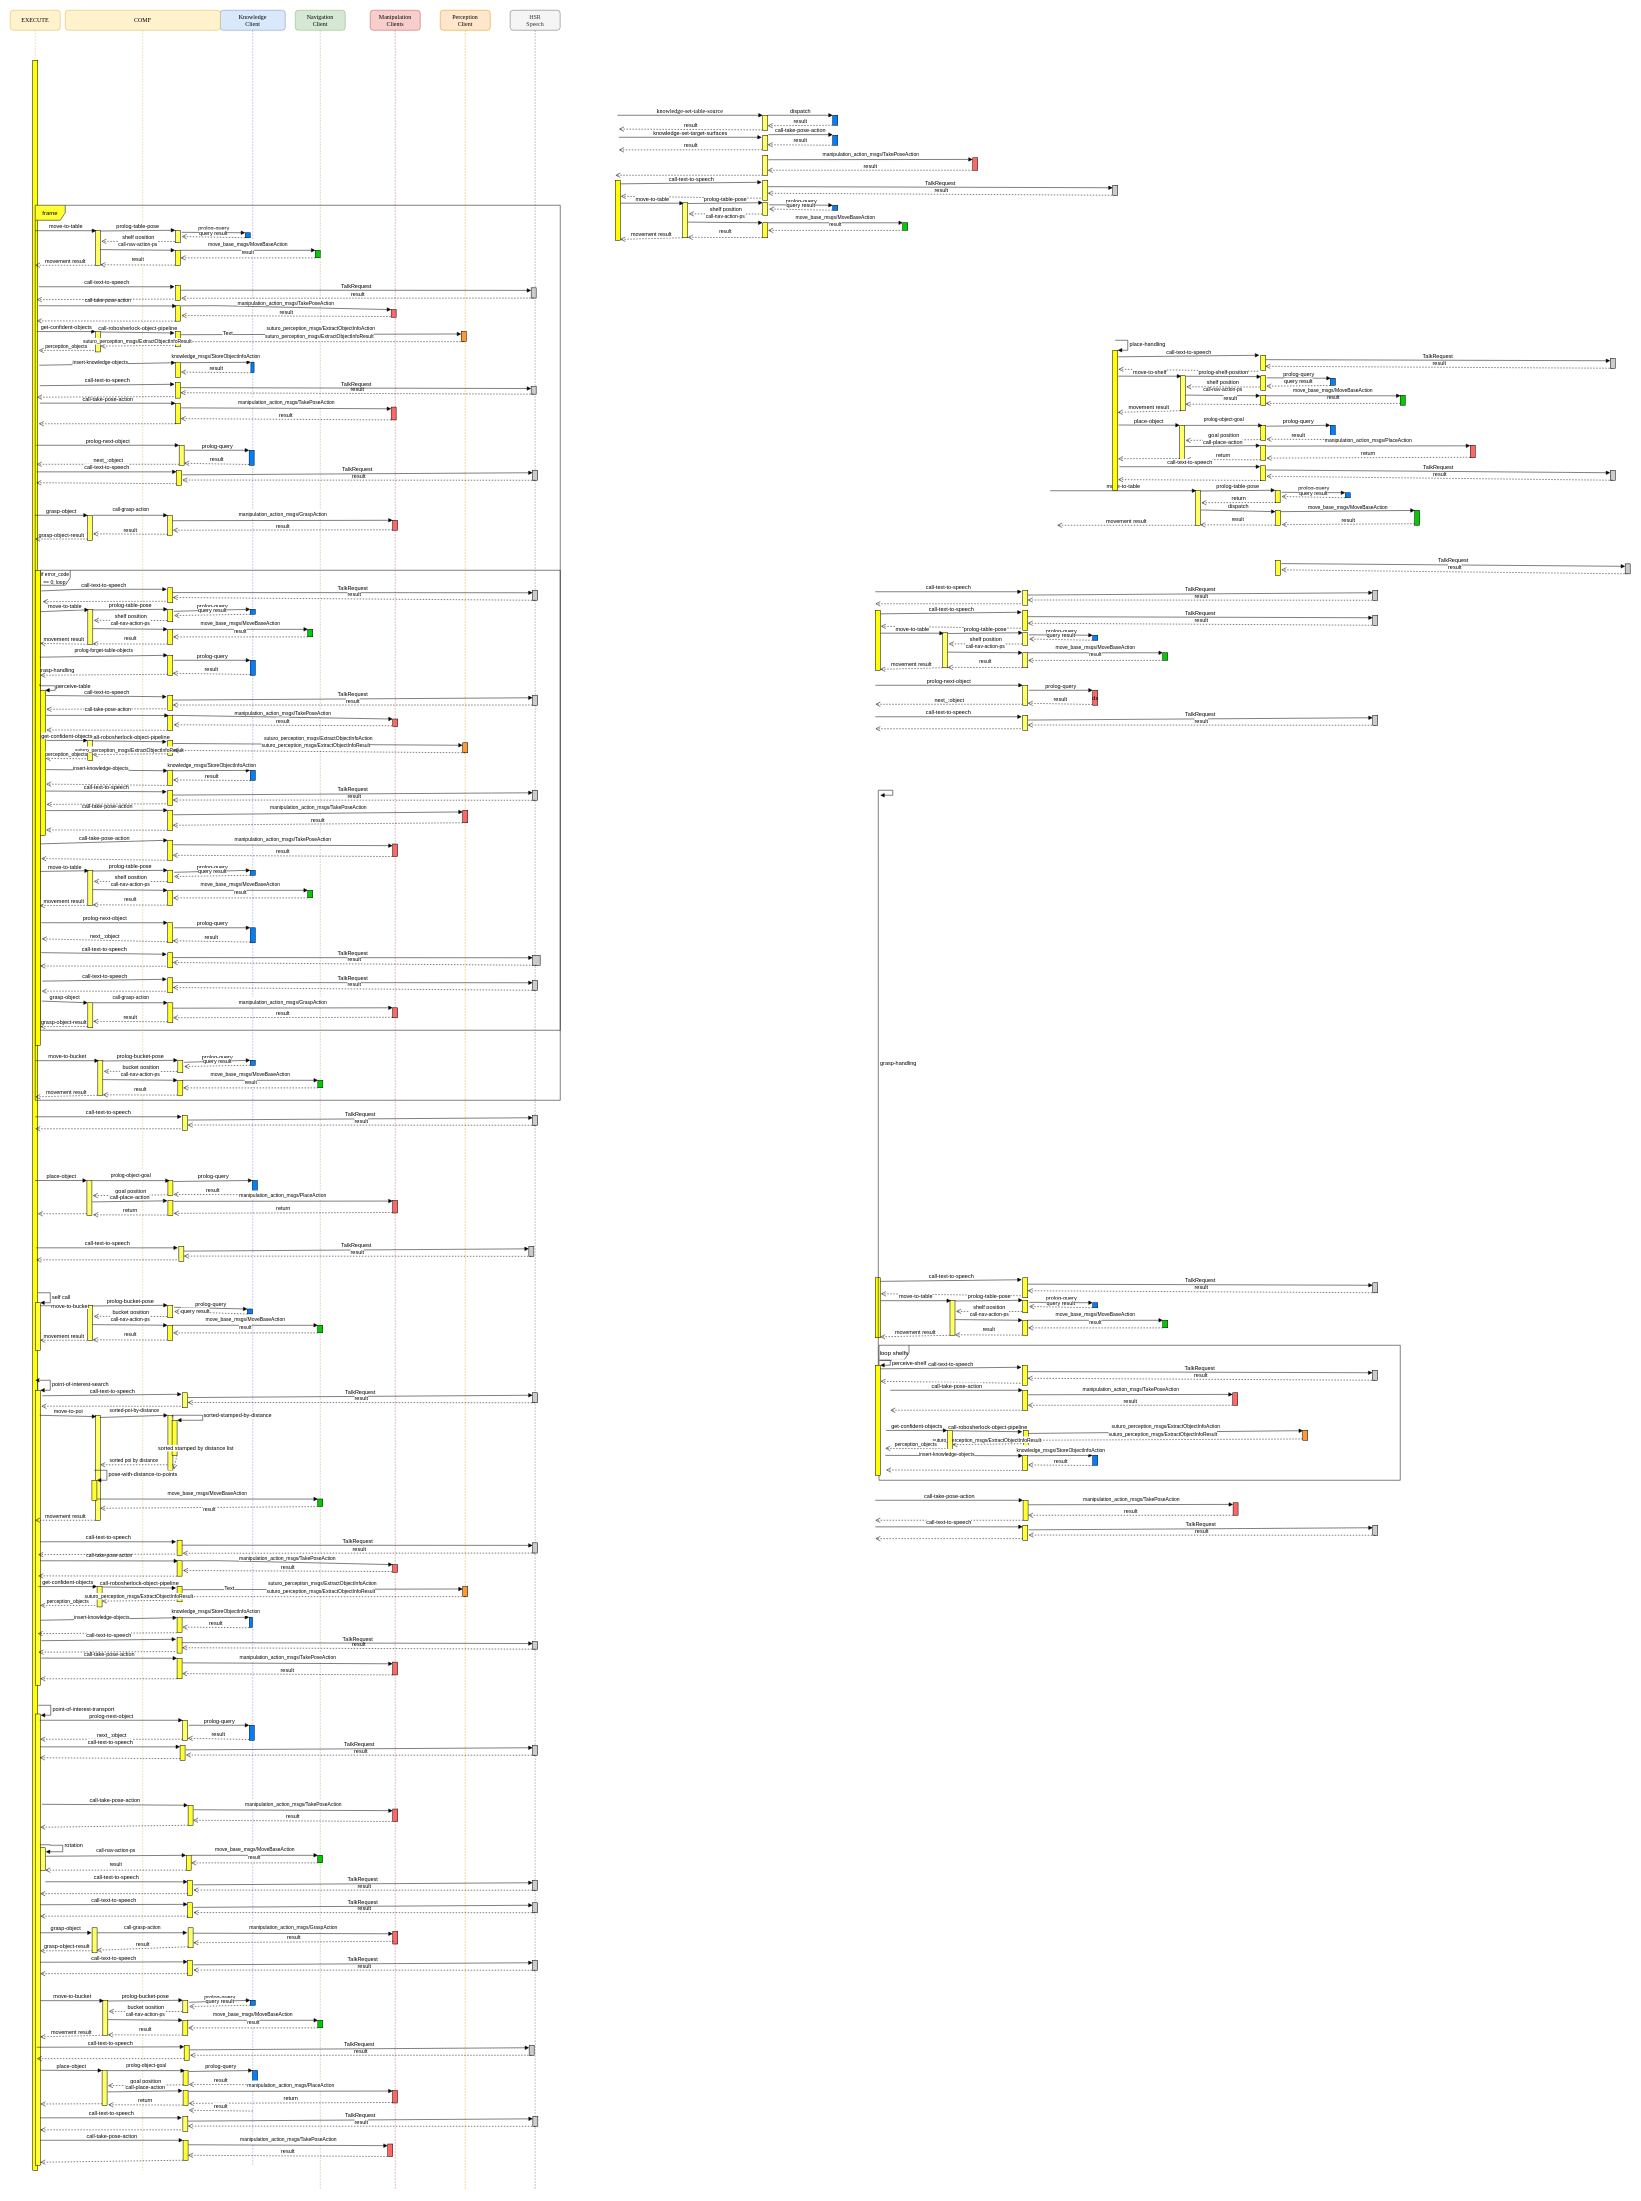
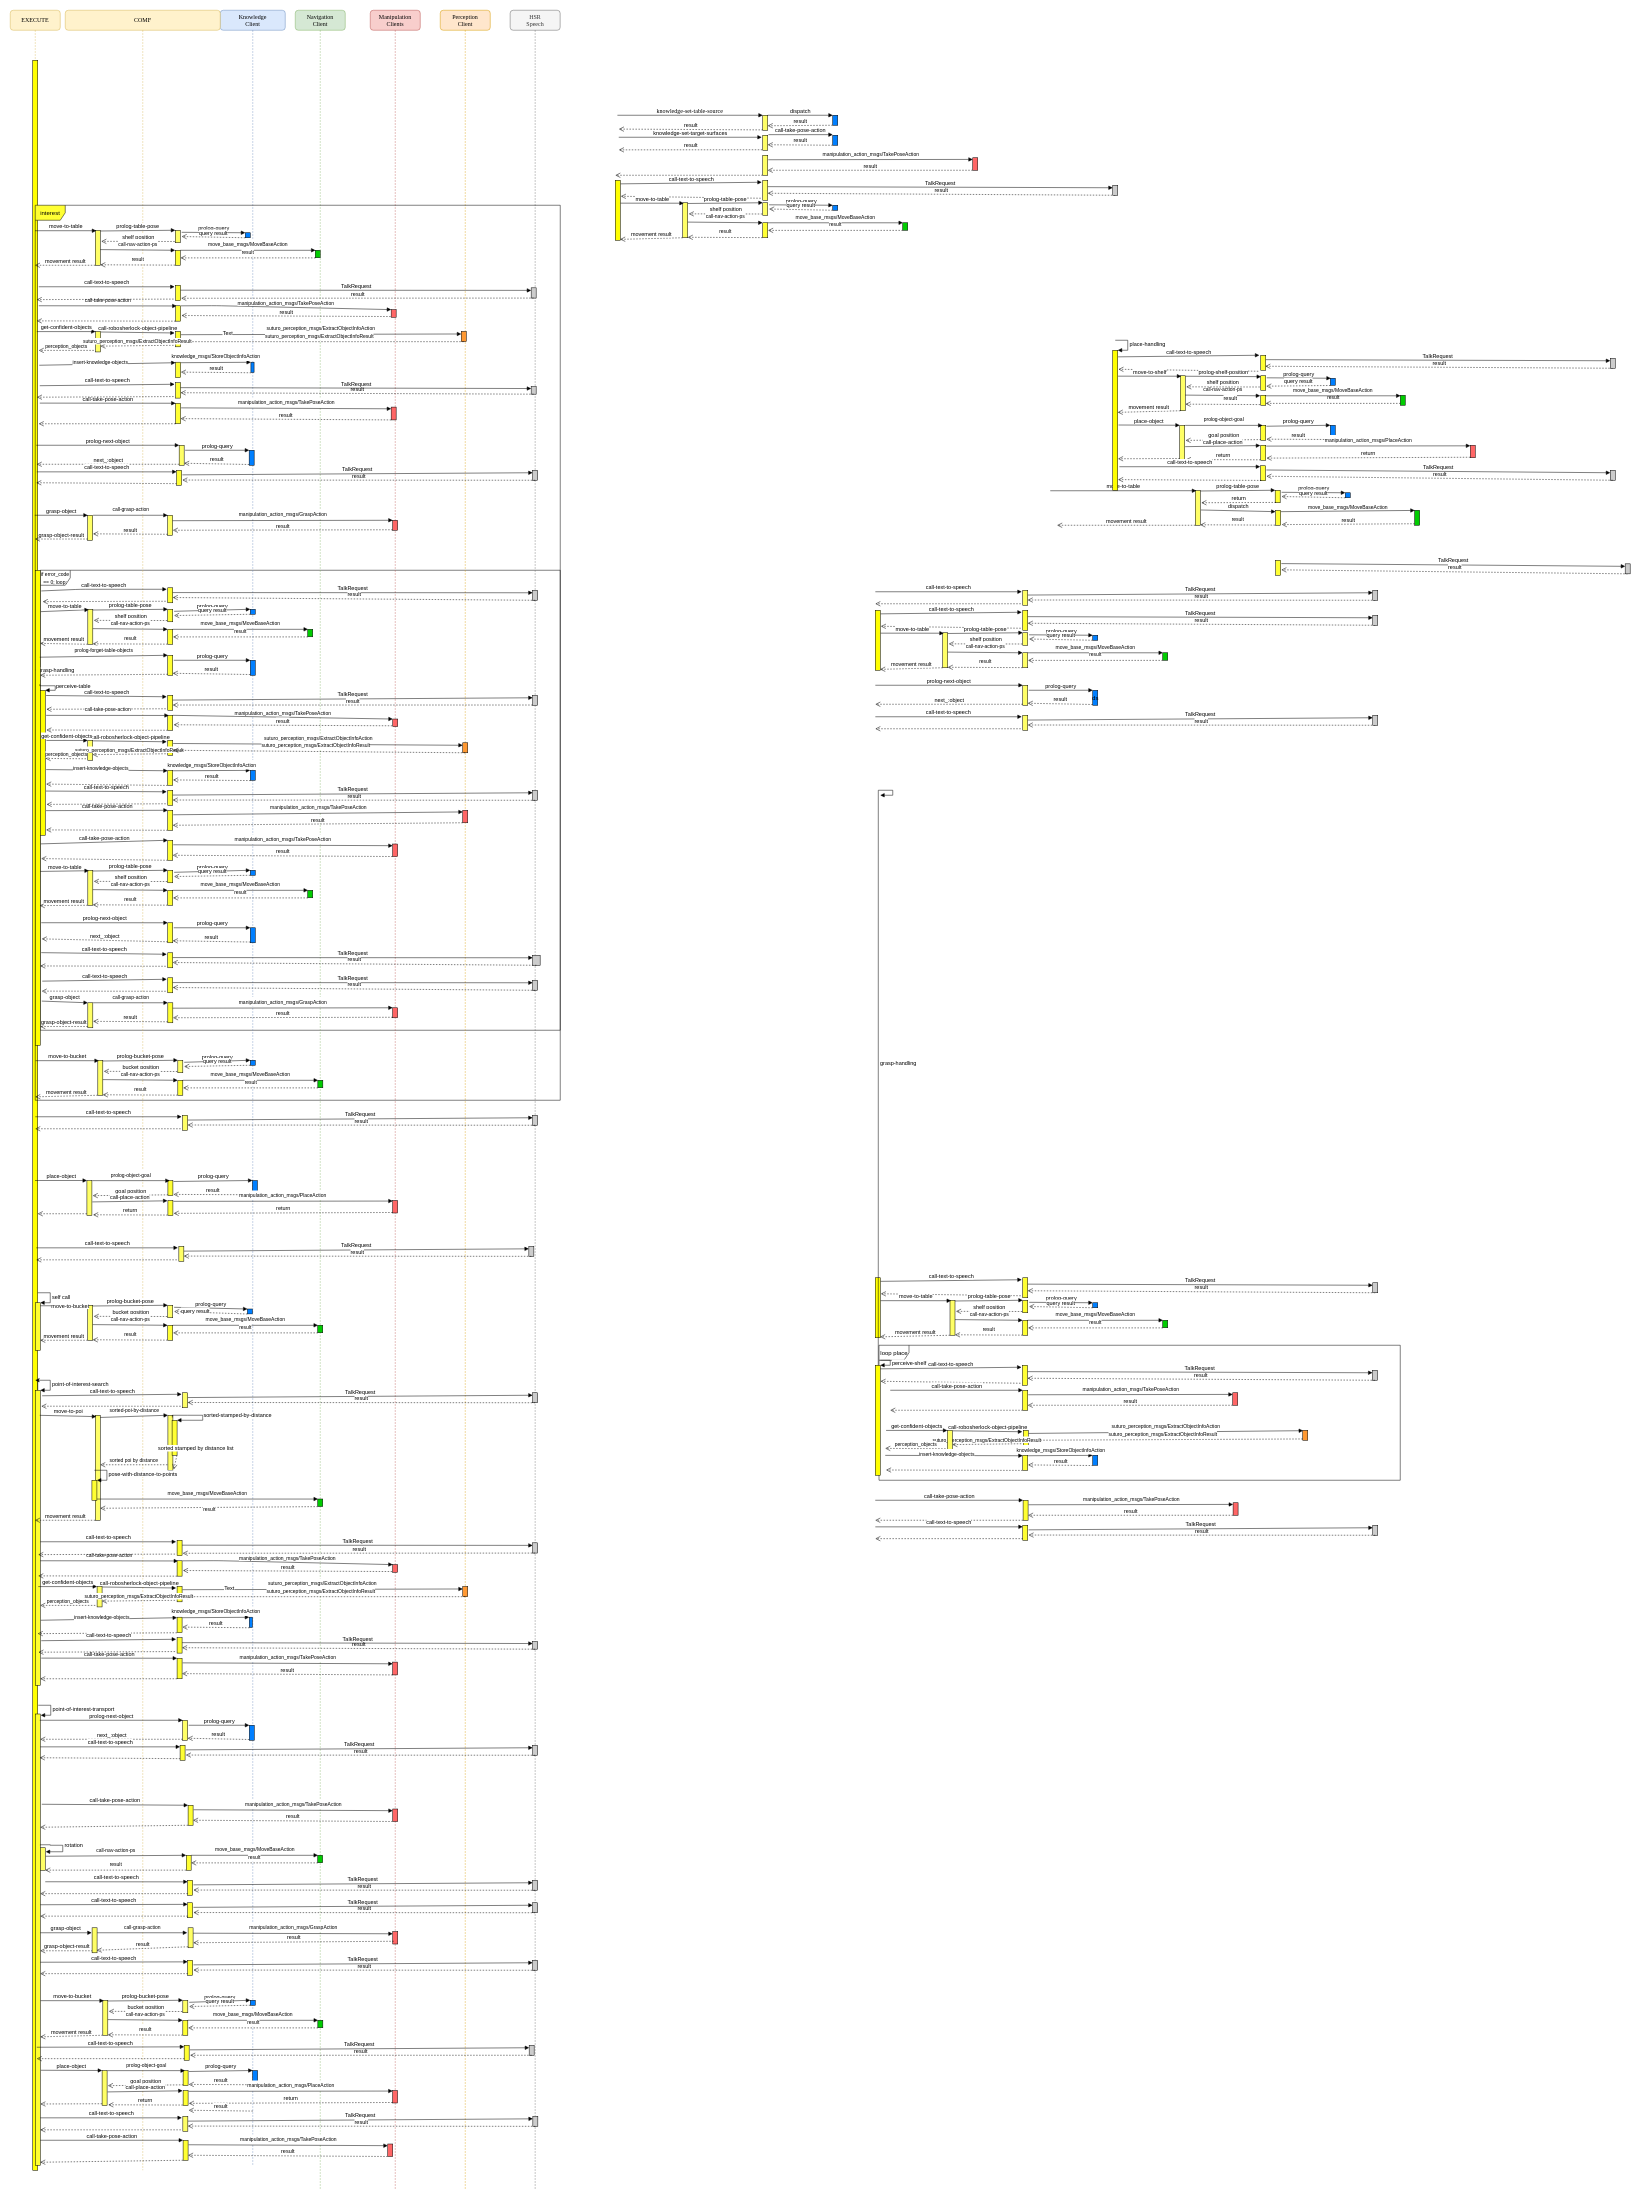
(50, 213) -> (50, 213)
(1095, 698) -> (1095, 698)
(894, 1353) -> (894, 1353)
